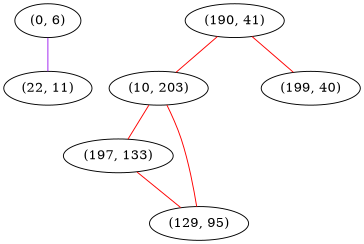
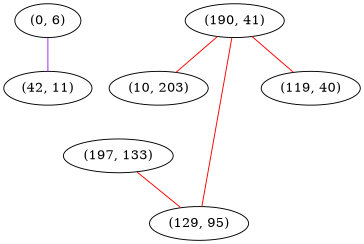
(48, 88) -> (48, 88)
(311, 88) -> (311, 88)
(138, 122) -> none
(186, 155) -> (217, 122)
